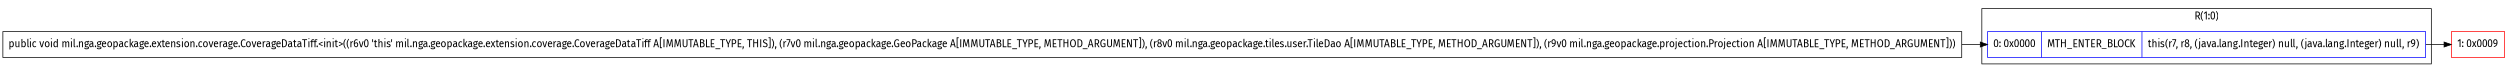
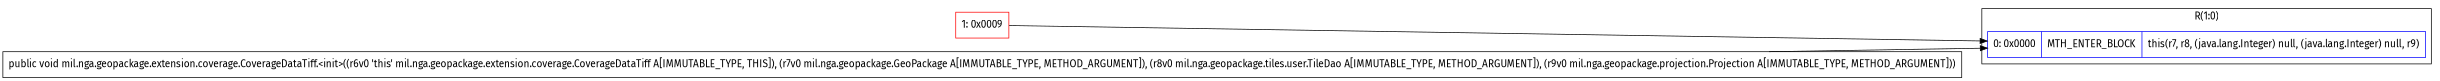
(2436, 45) -> (1495, 33)
